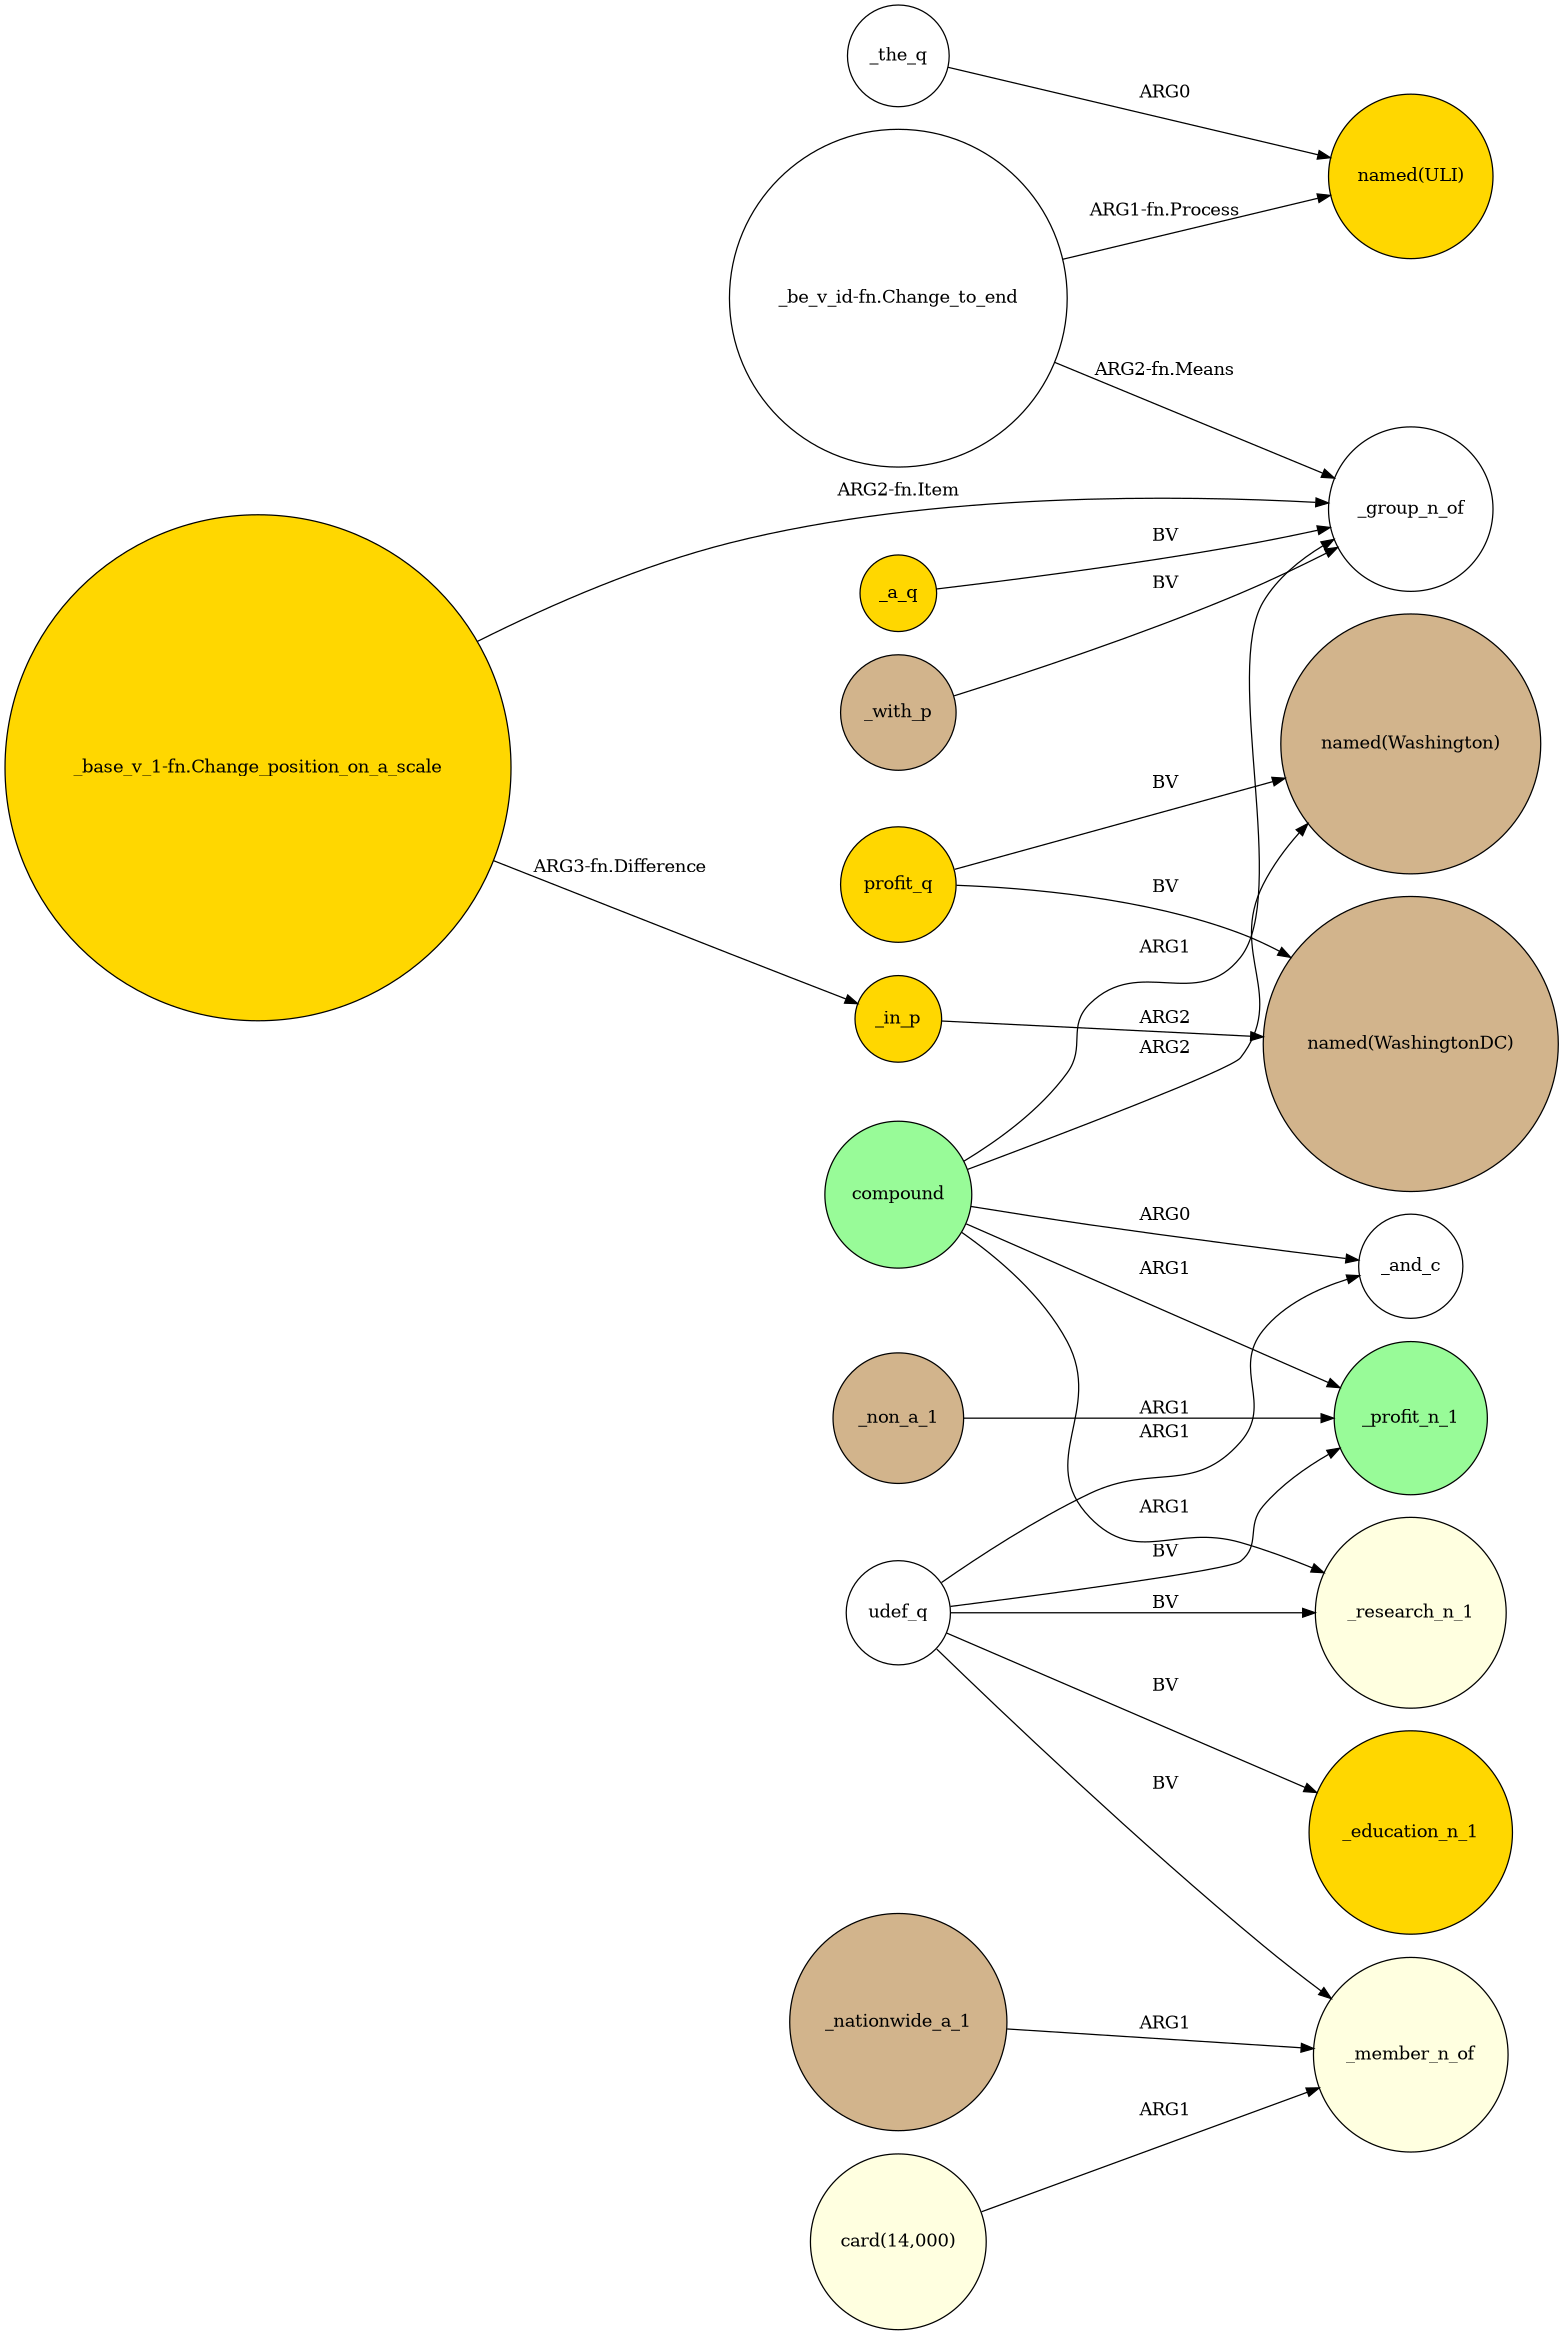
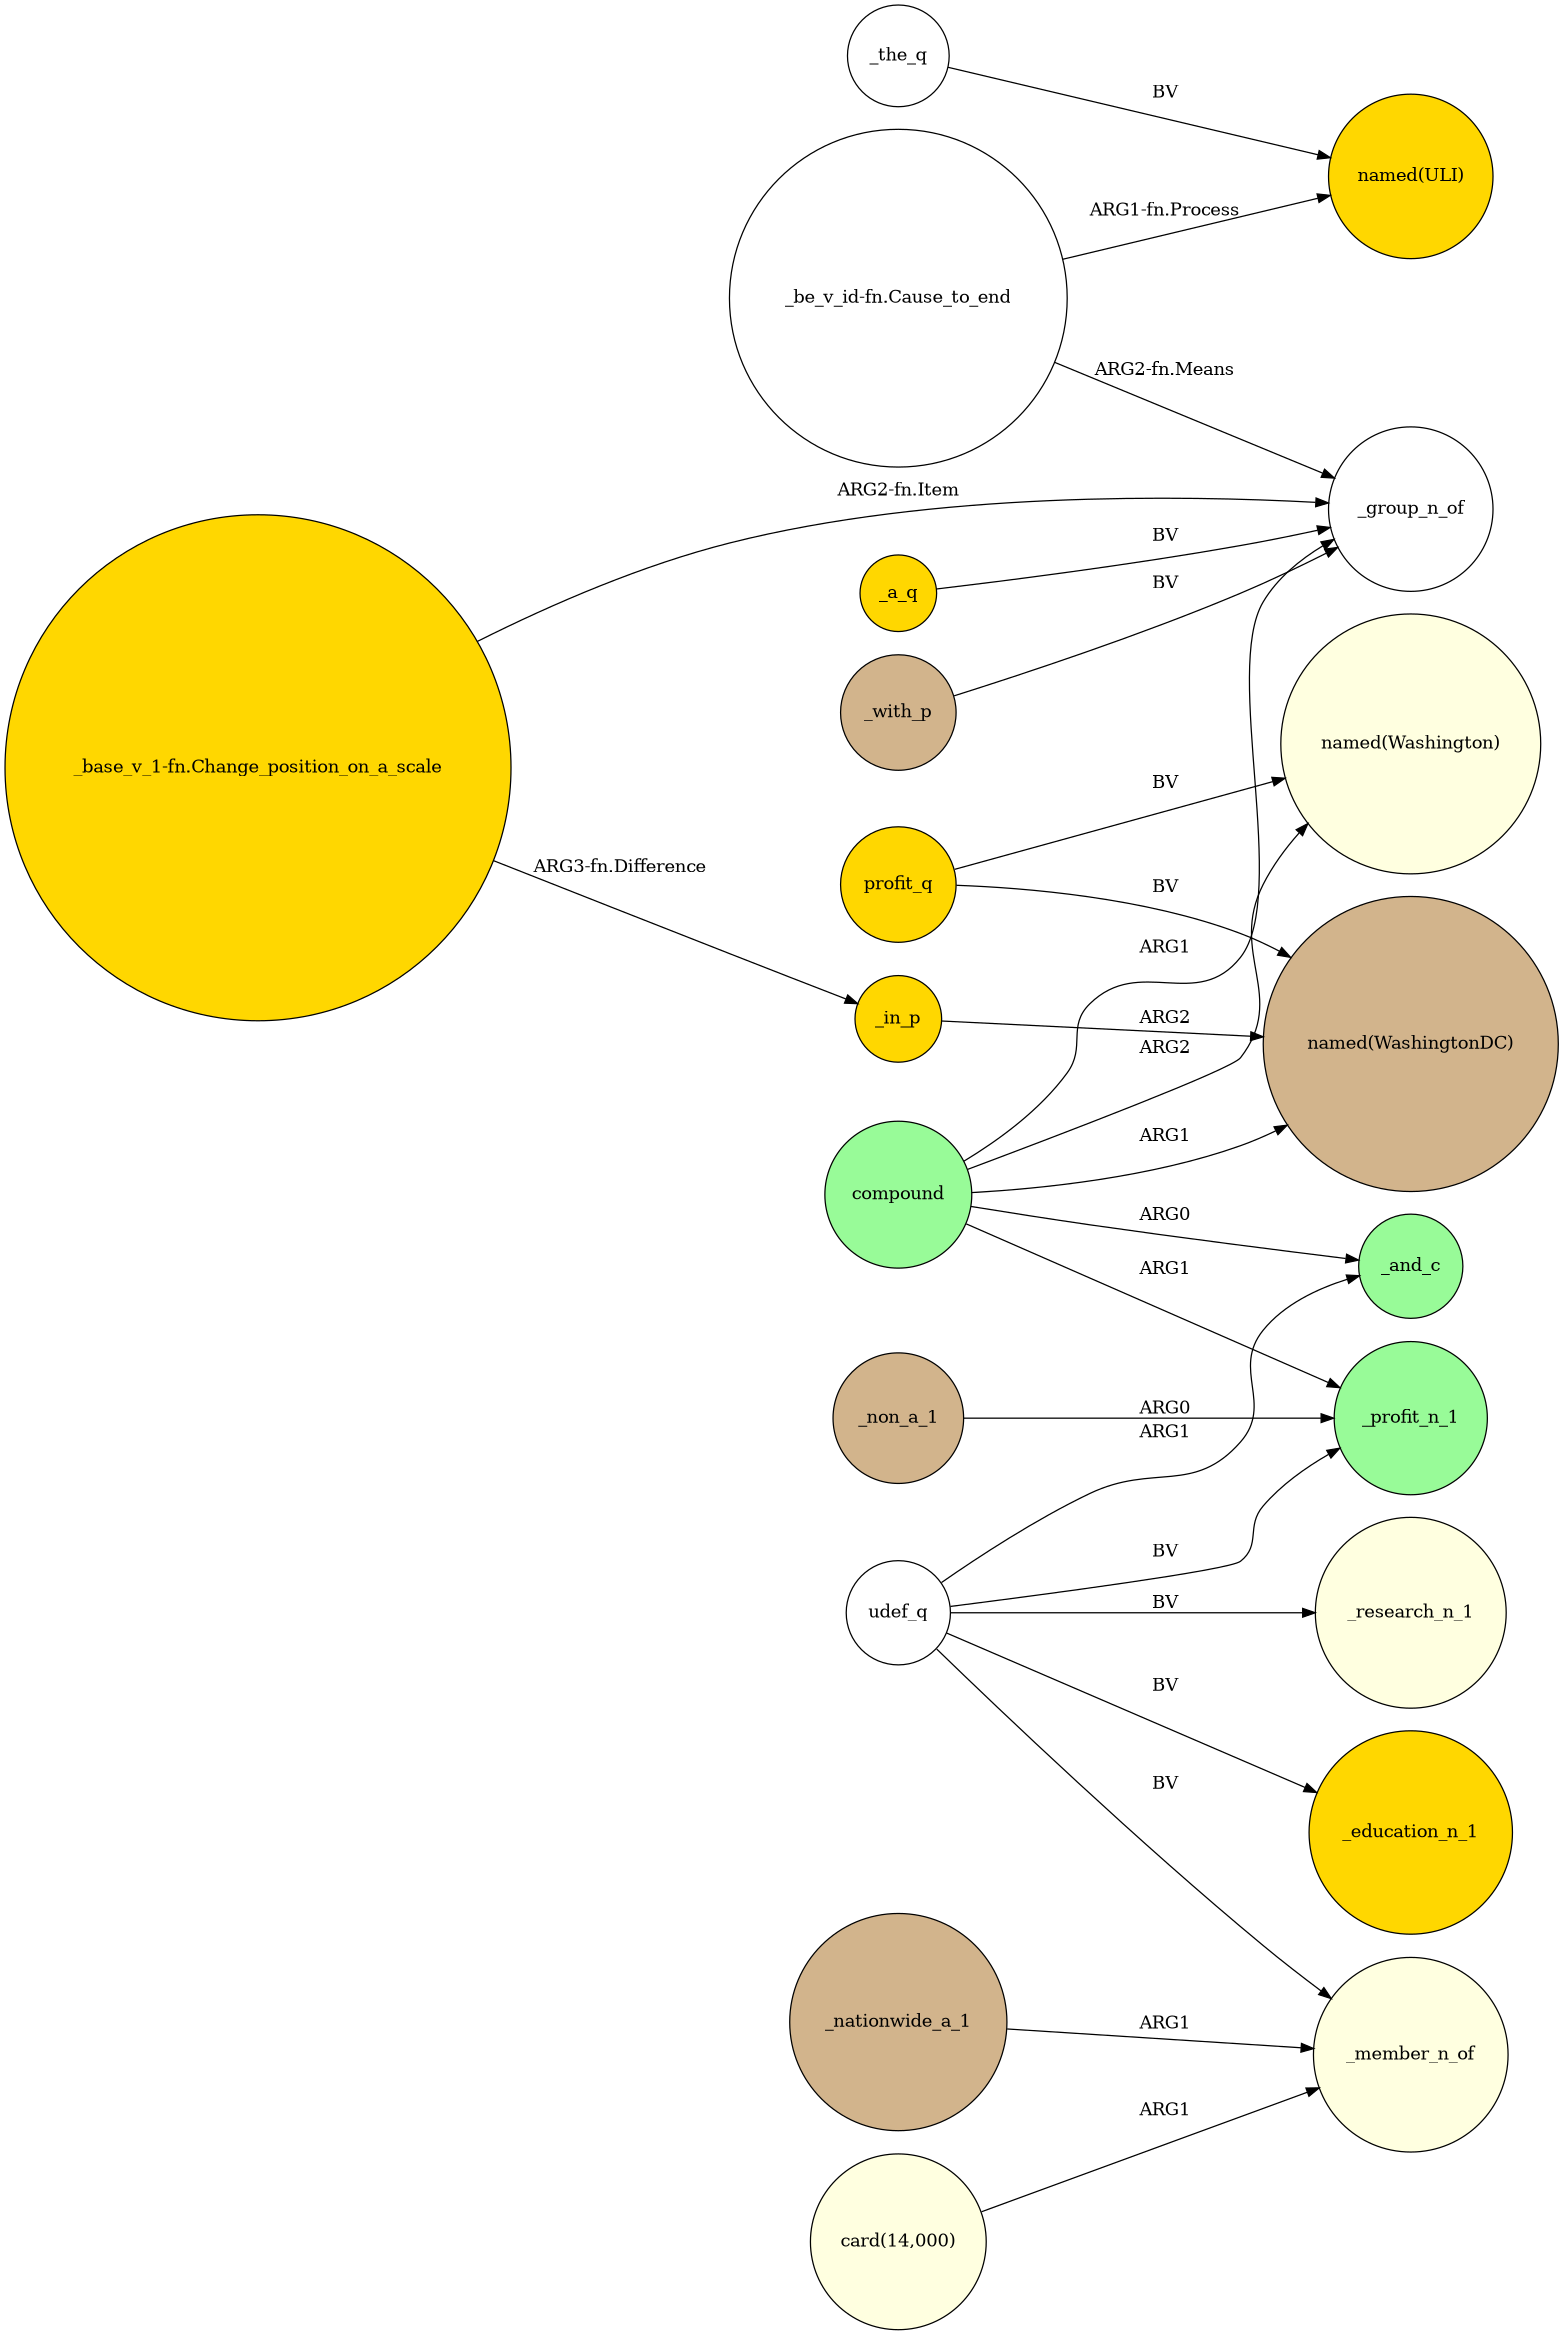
(1165, 93) -> (1165, 93)
(898, 298) -> (898, 298)
(1411, 744) -> (1411, 744)
(1411, 1266) -> (1411, 1266)
(1165, 1409) -> (1165, 1409)
(1068, 1472) -> (1127, 1175)
